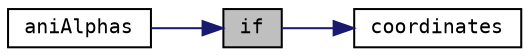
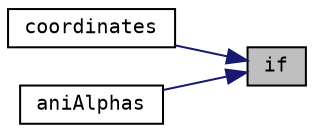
(308, 28) -> (201, 51)
